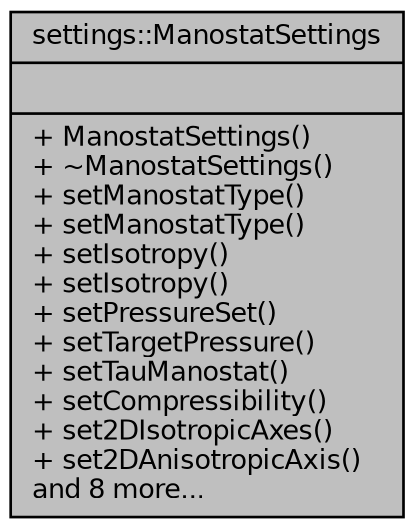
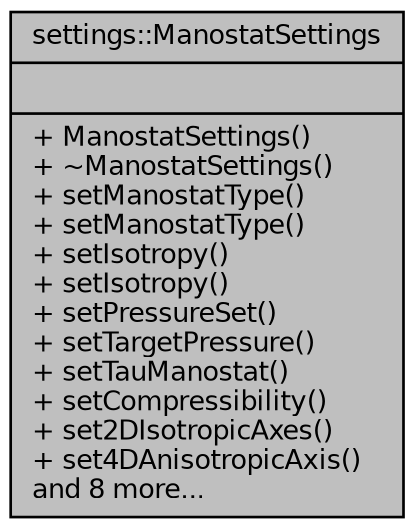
(198, 461) -> (198, 461)
